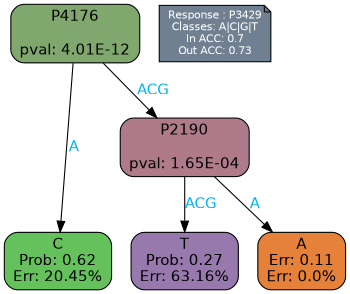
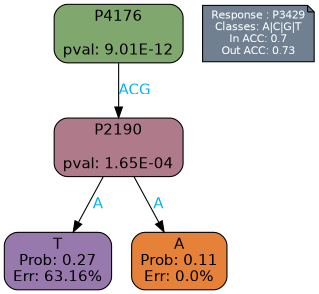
(75, 34) -> (119, 34)
(201, 204) -> (98, 204)
(58, 261) -> none
(302, 261) -> (179, 261)
